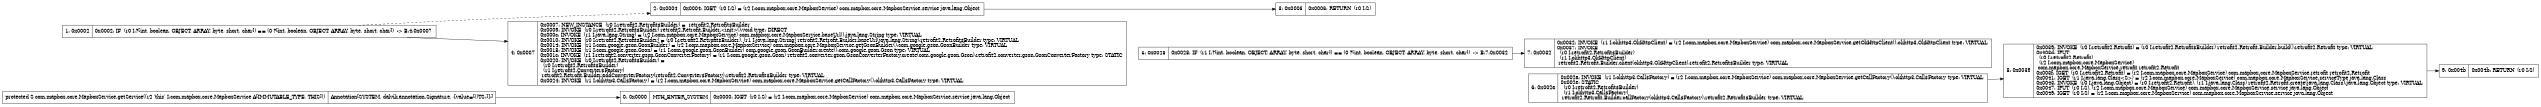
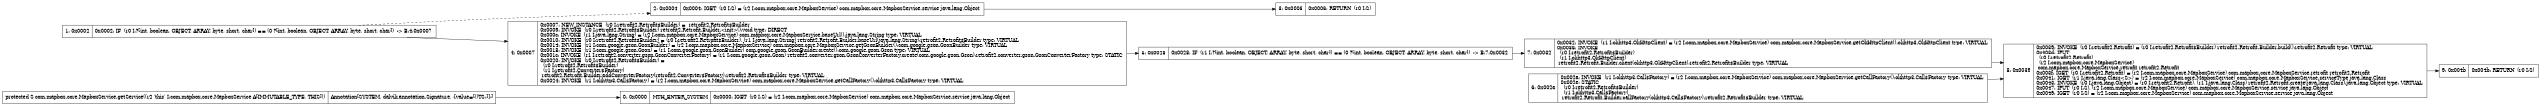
(1579, 48) -> (1579, 48)
none -> (1131, 53)
none -> (1996, 62)
